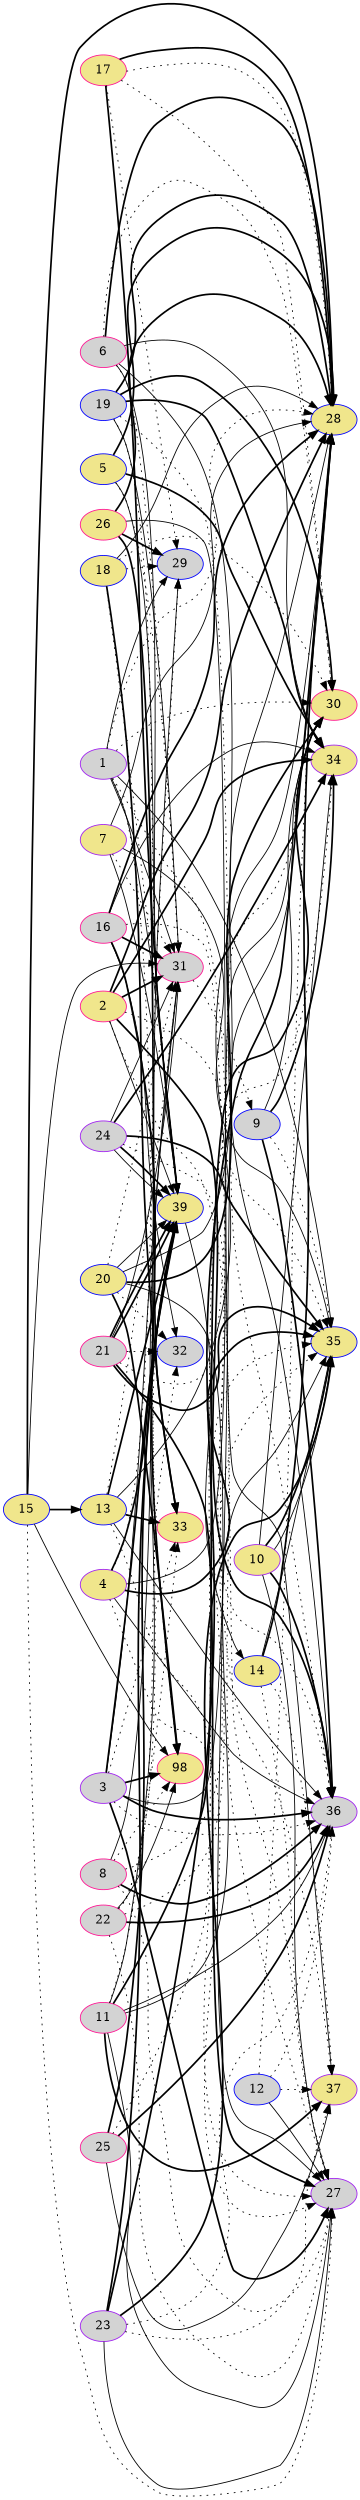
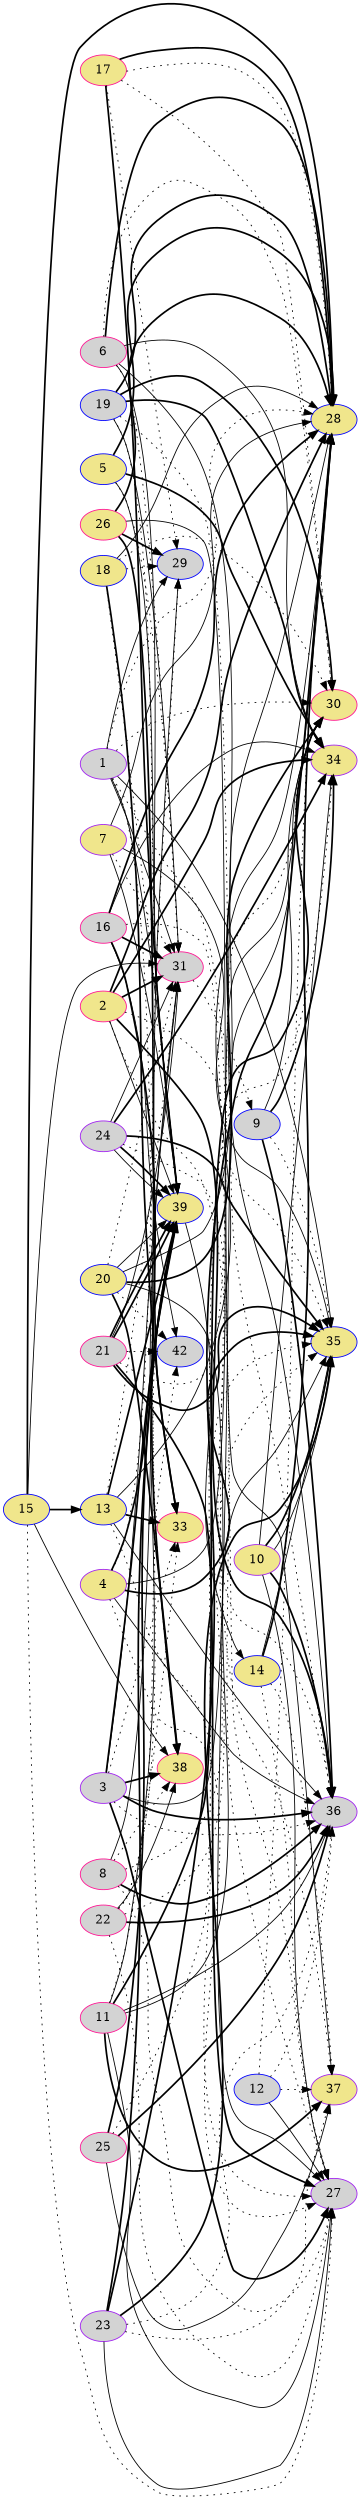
(180, 1352) -> (180, 1352)
(180, 1768) -> (180, 1768)
